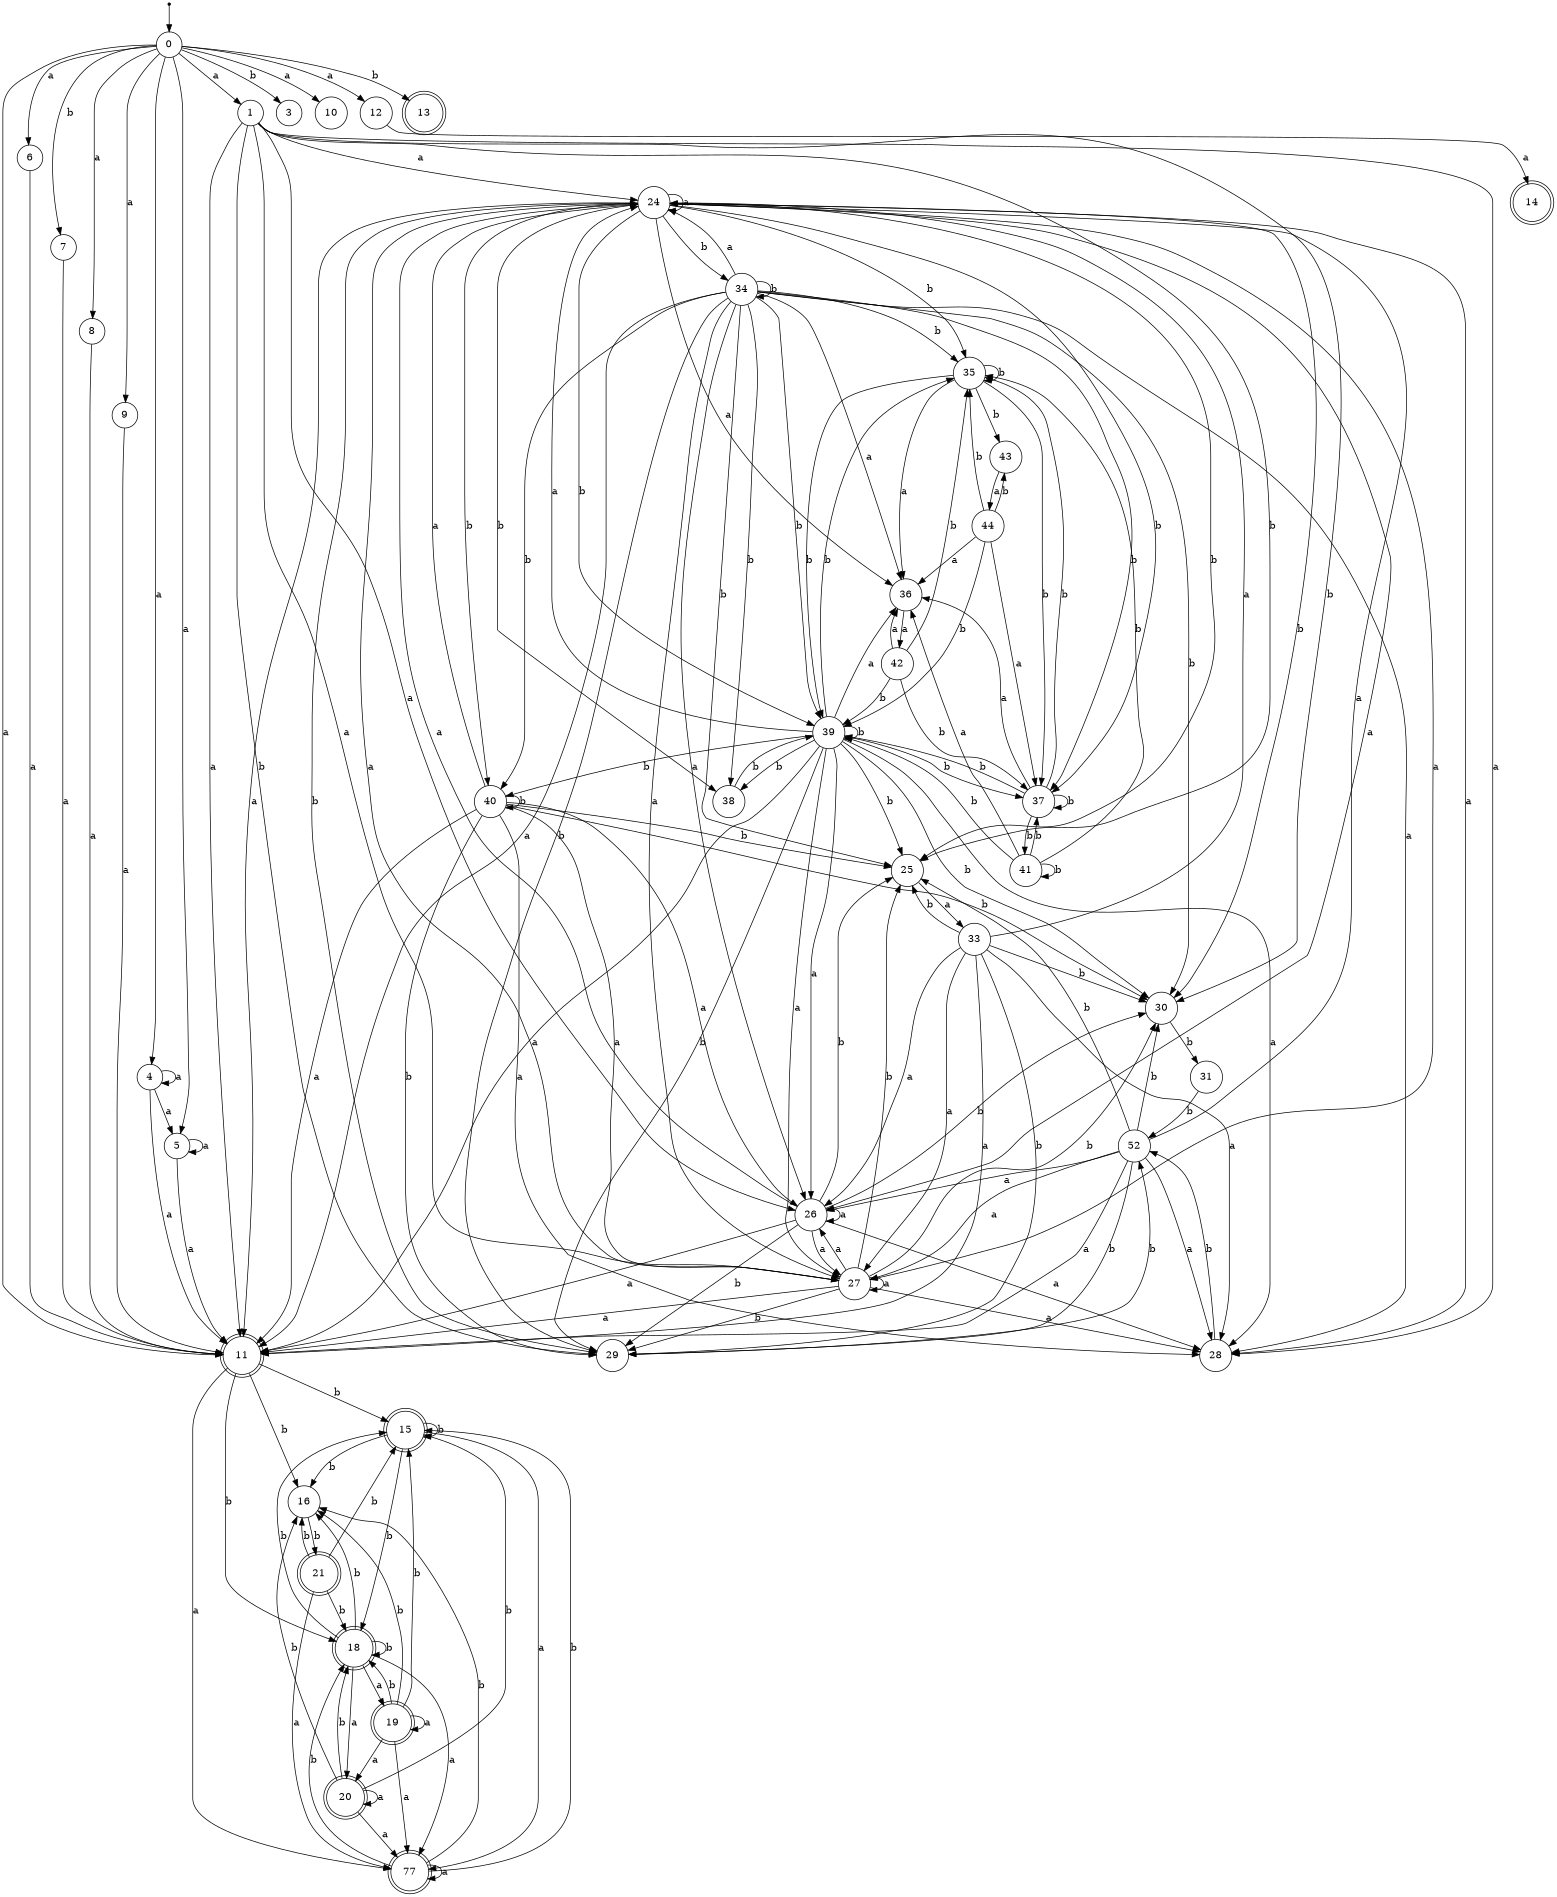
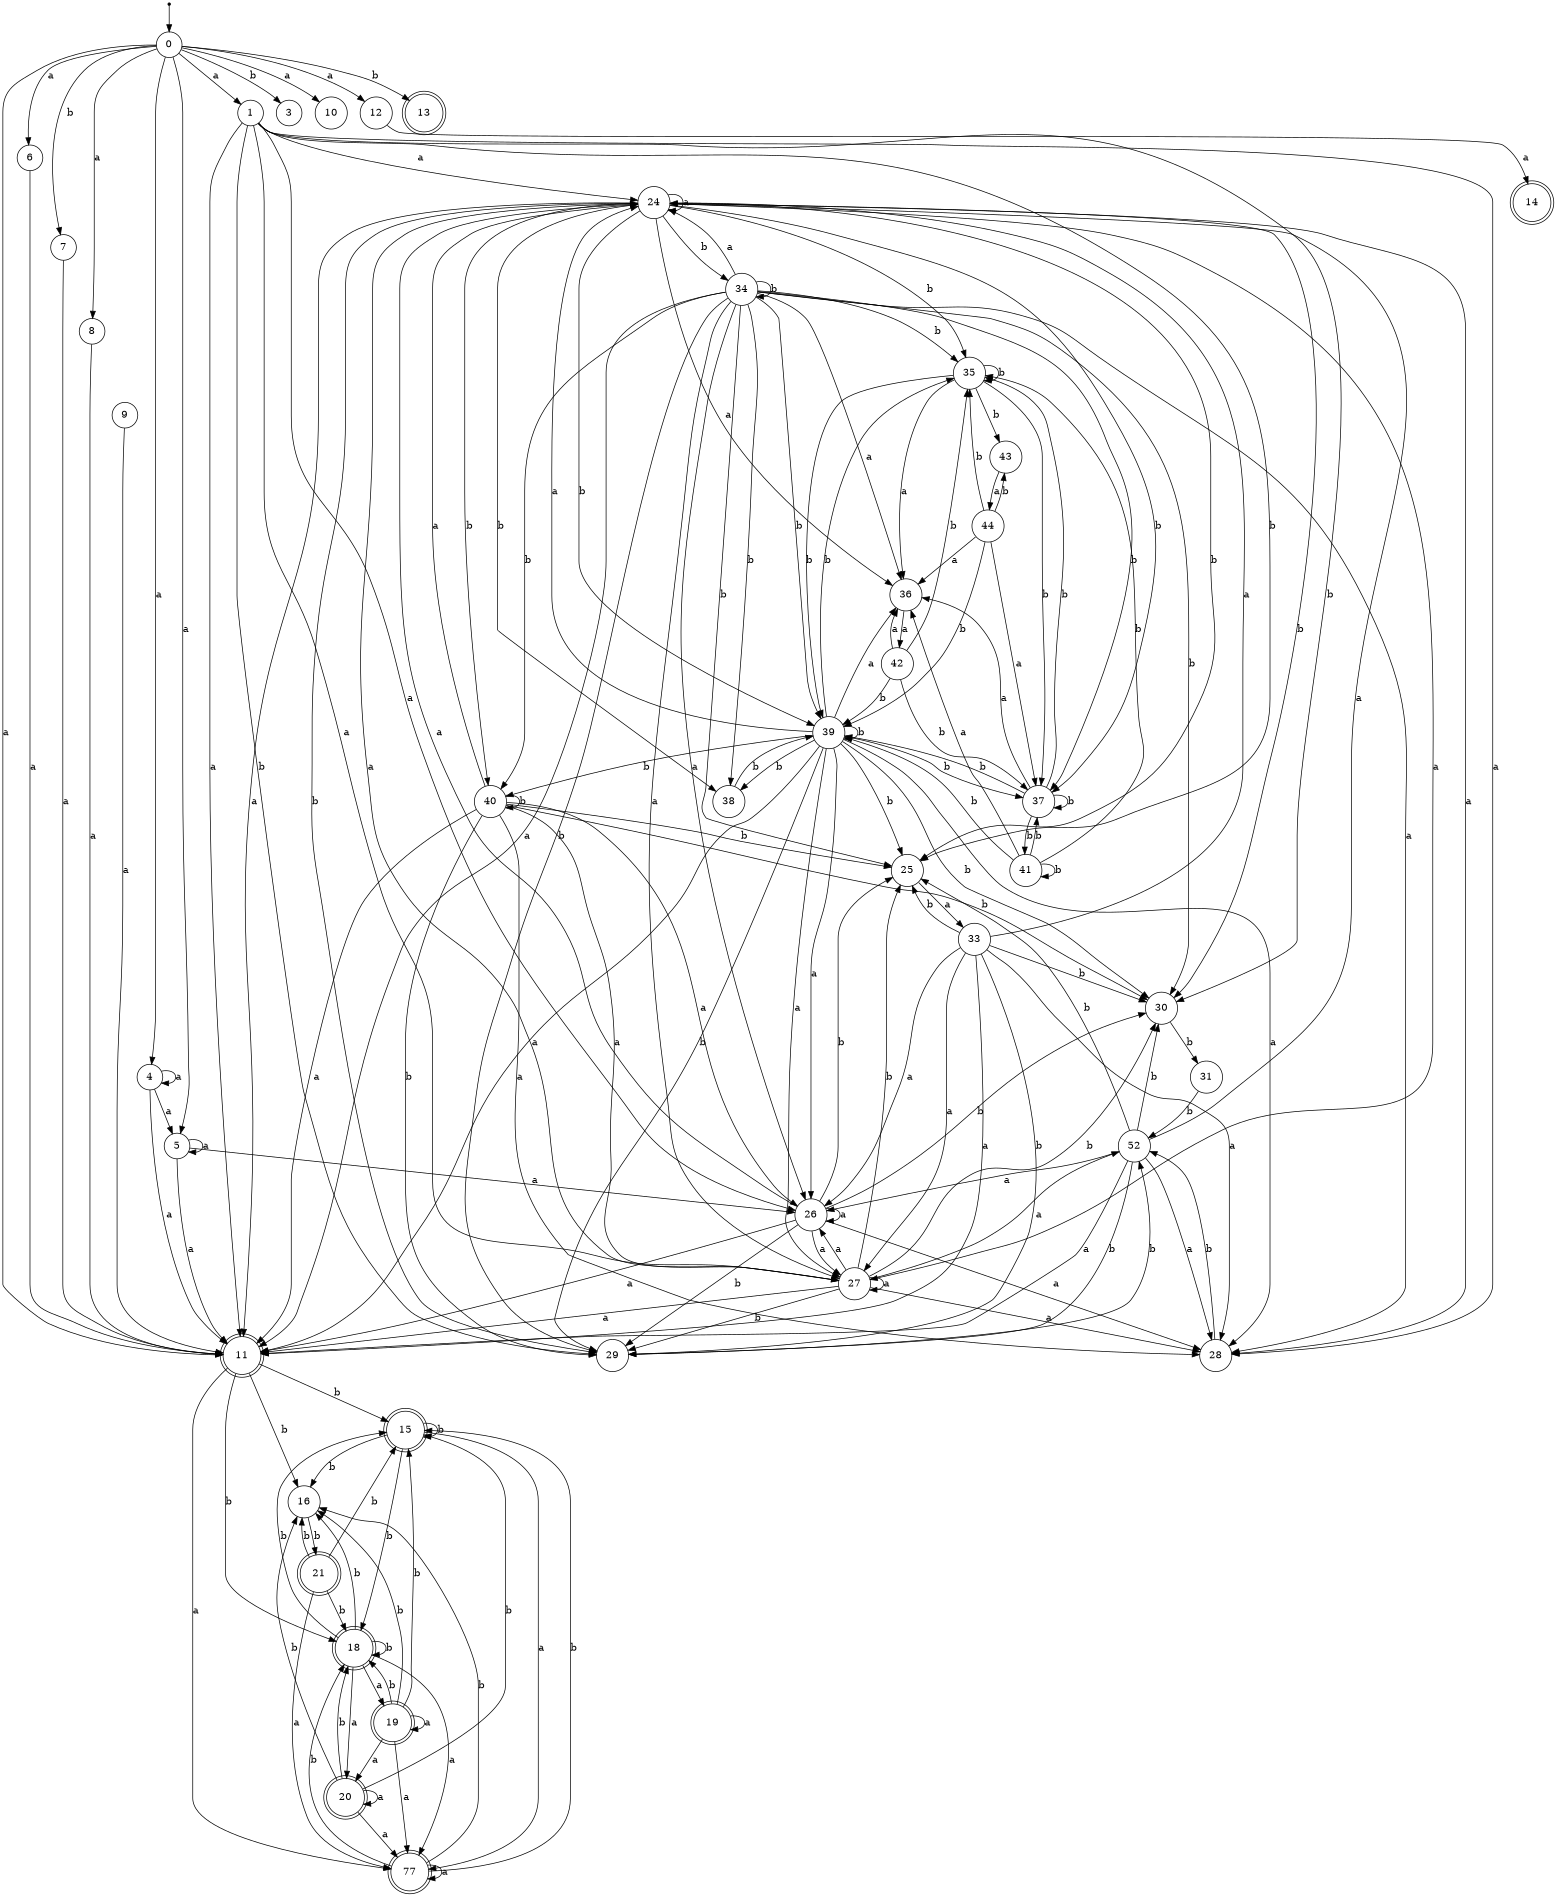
(127, 219) -> none
(1389, 590) -> (489, 1180)
(989, 1200) -> (999, 1230)
